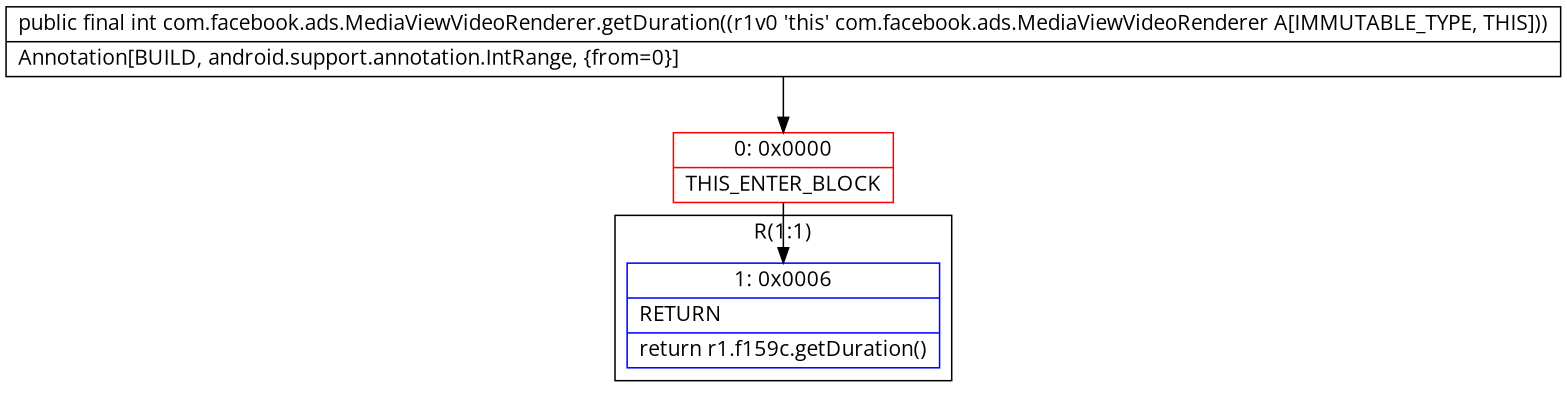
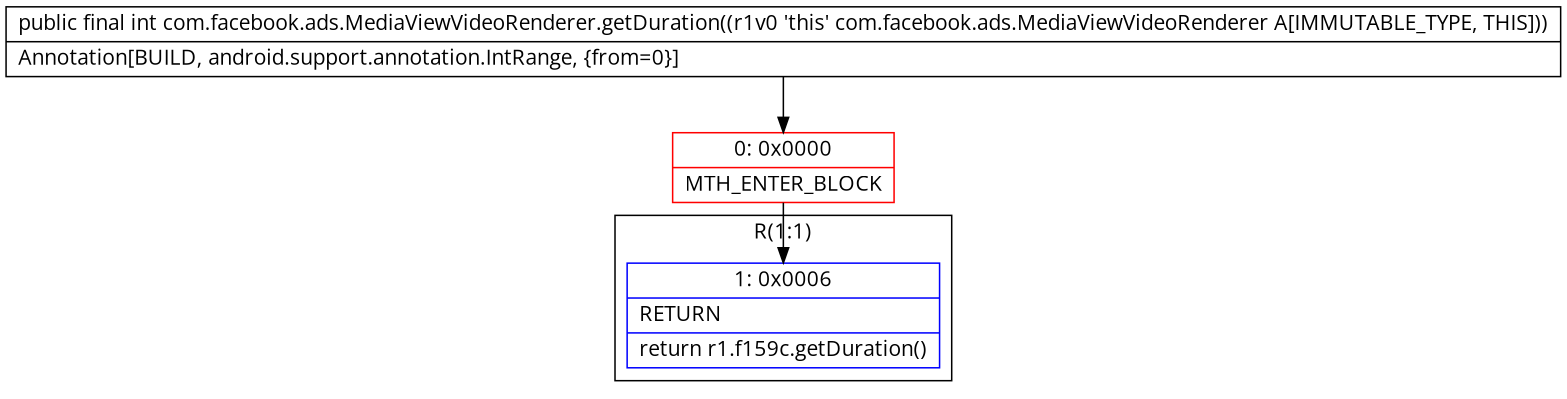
(783, 184) -> (783, 184)
